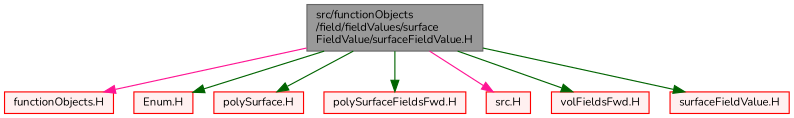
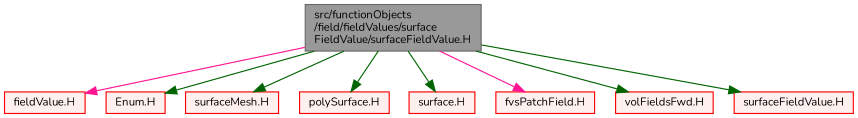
(59, 103) -> (45, 103)
none -> (232, 103)
(395, 103) -> (442, 103)
(508, 103) -> (545, 103)
